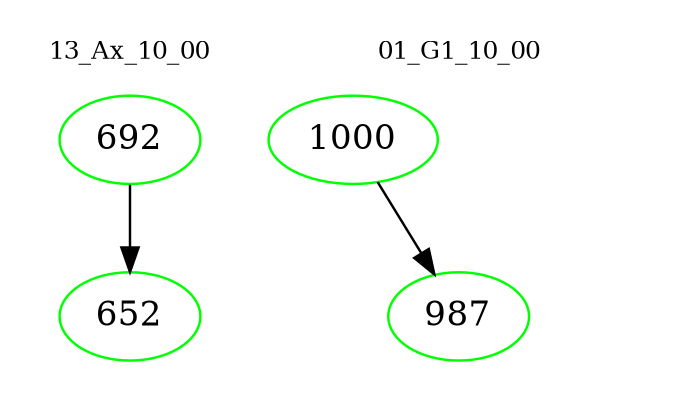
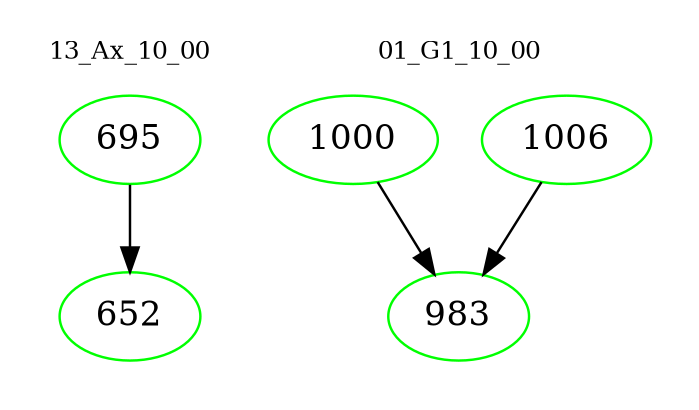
(130, 140) -> (130, 140)
none -> (567, 140)
(459, 316) -> (459, 316)
